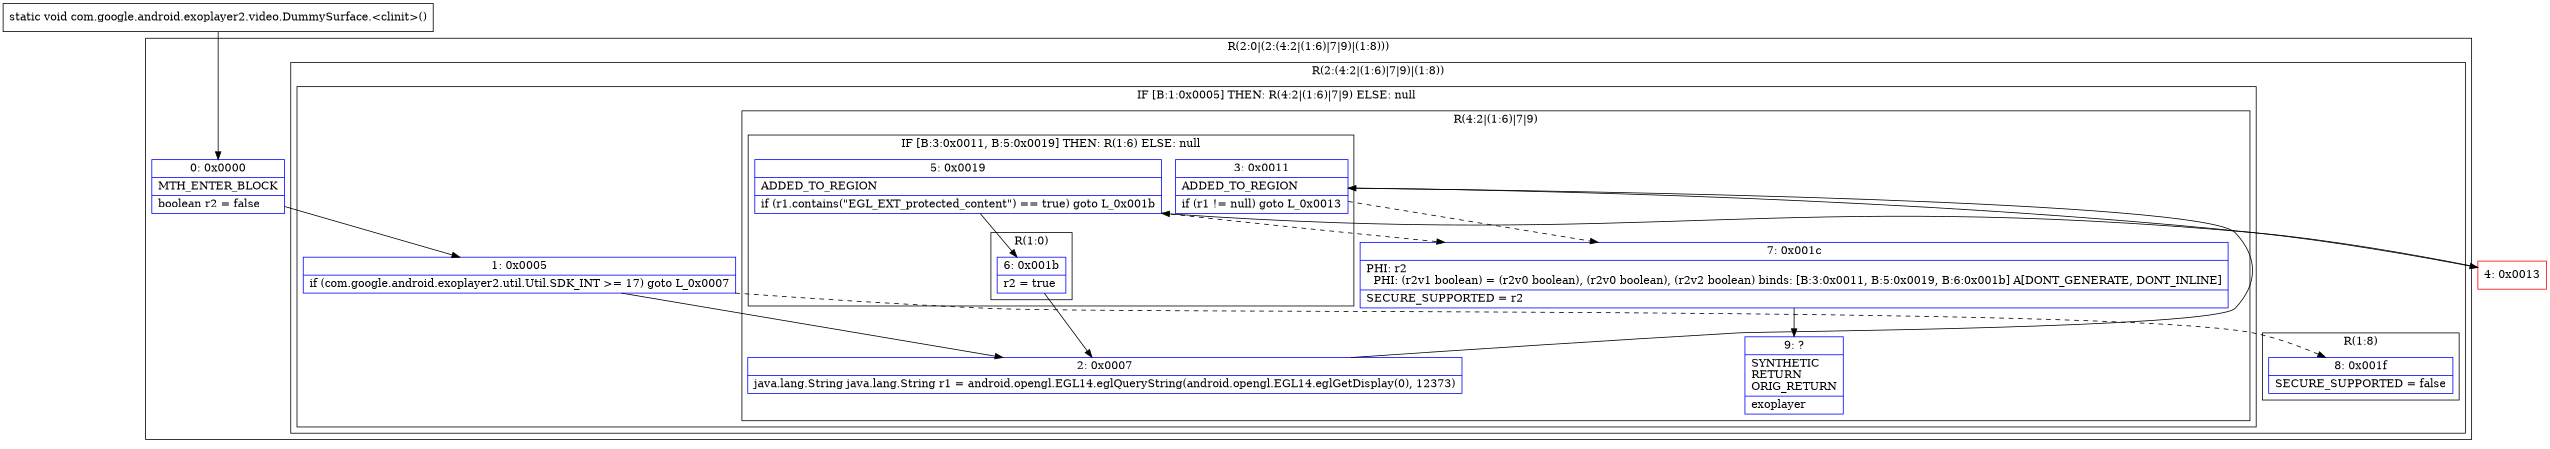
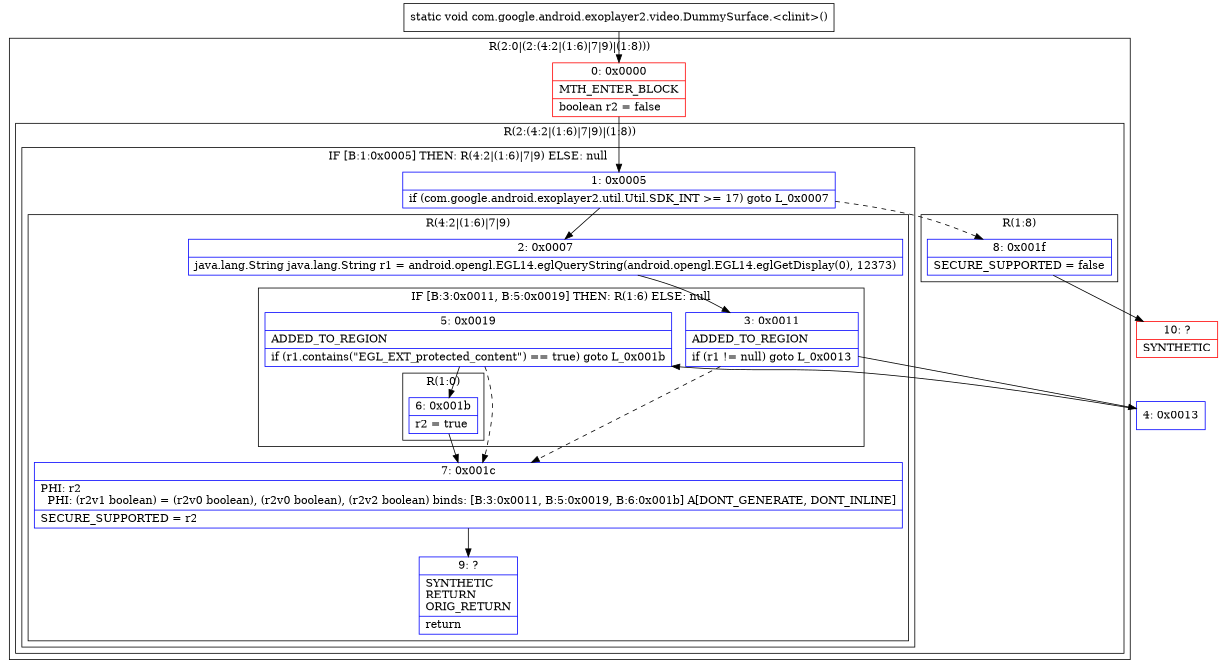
(218, 187) -> (619, 90)
(2512, 275) -> (1171, 416)
(1066, 322) -> (452, 444)
none -> (1177, 340)
(1778, 405) -> (443, 625)
